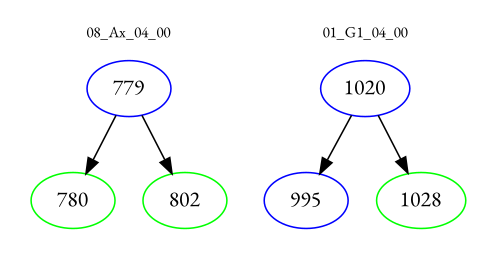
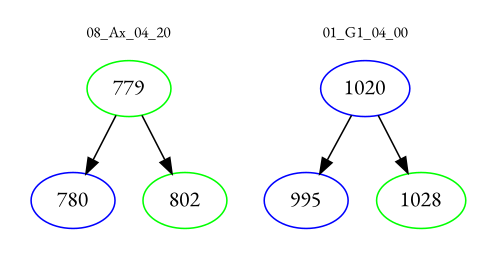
(129, 33) -> (129, 33)
(129, 89) -> (129, 89)
(73, 200) -> (73, 200)
